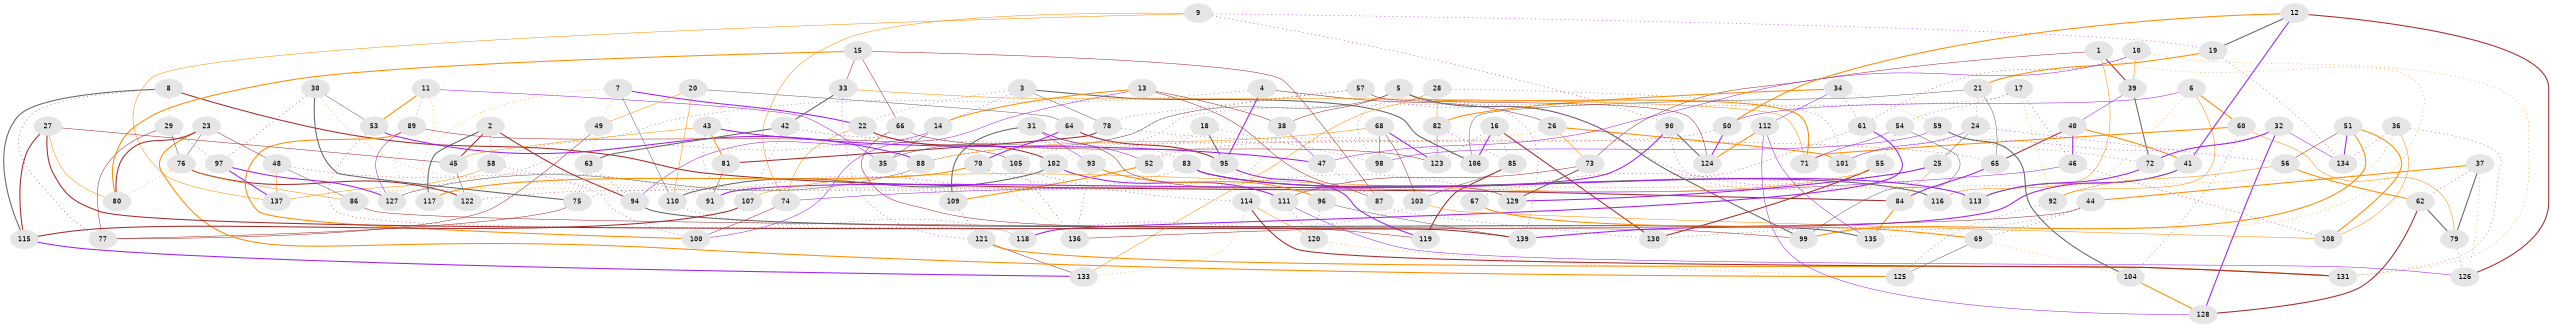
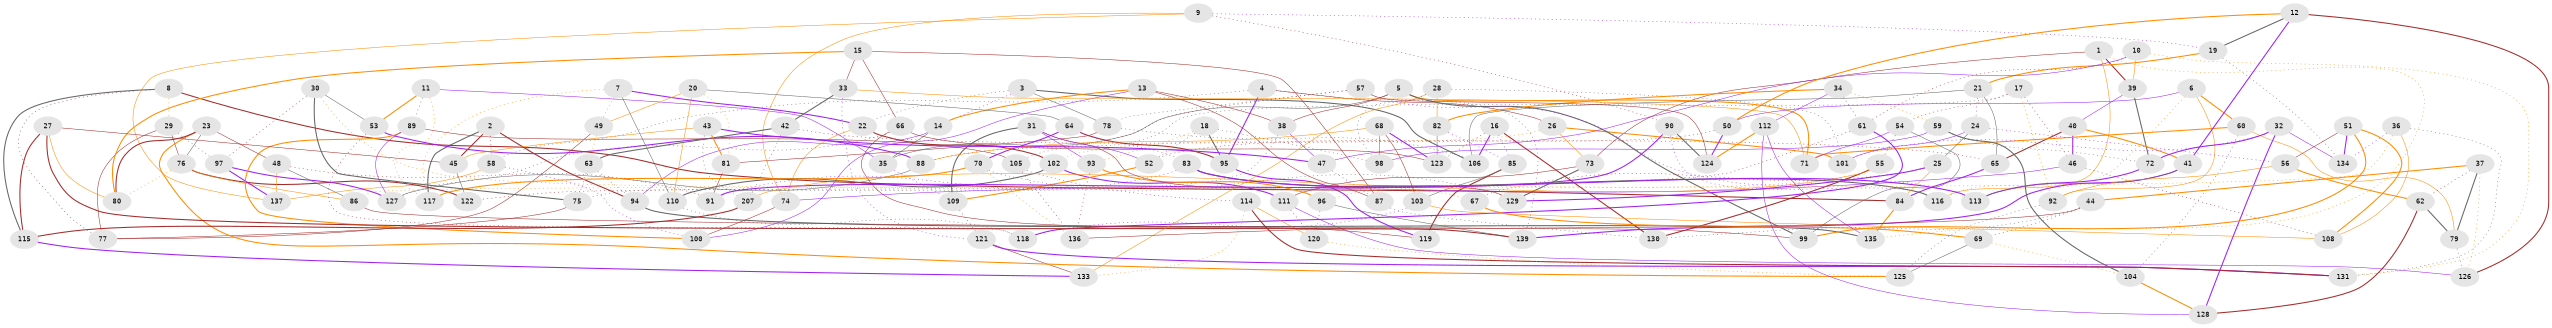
(856, 154) -> (856, 154)
(748, 202) -> (748, 202)
(1527, 266) -> (1527, 266)
